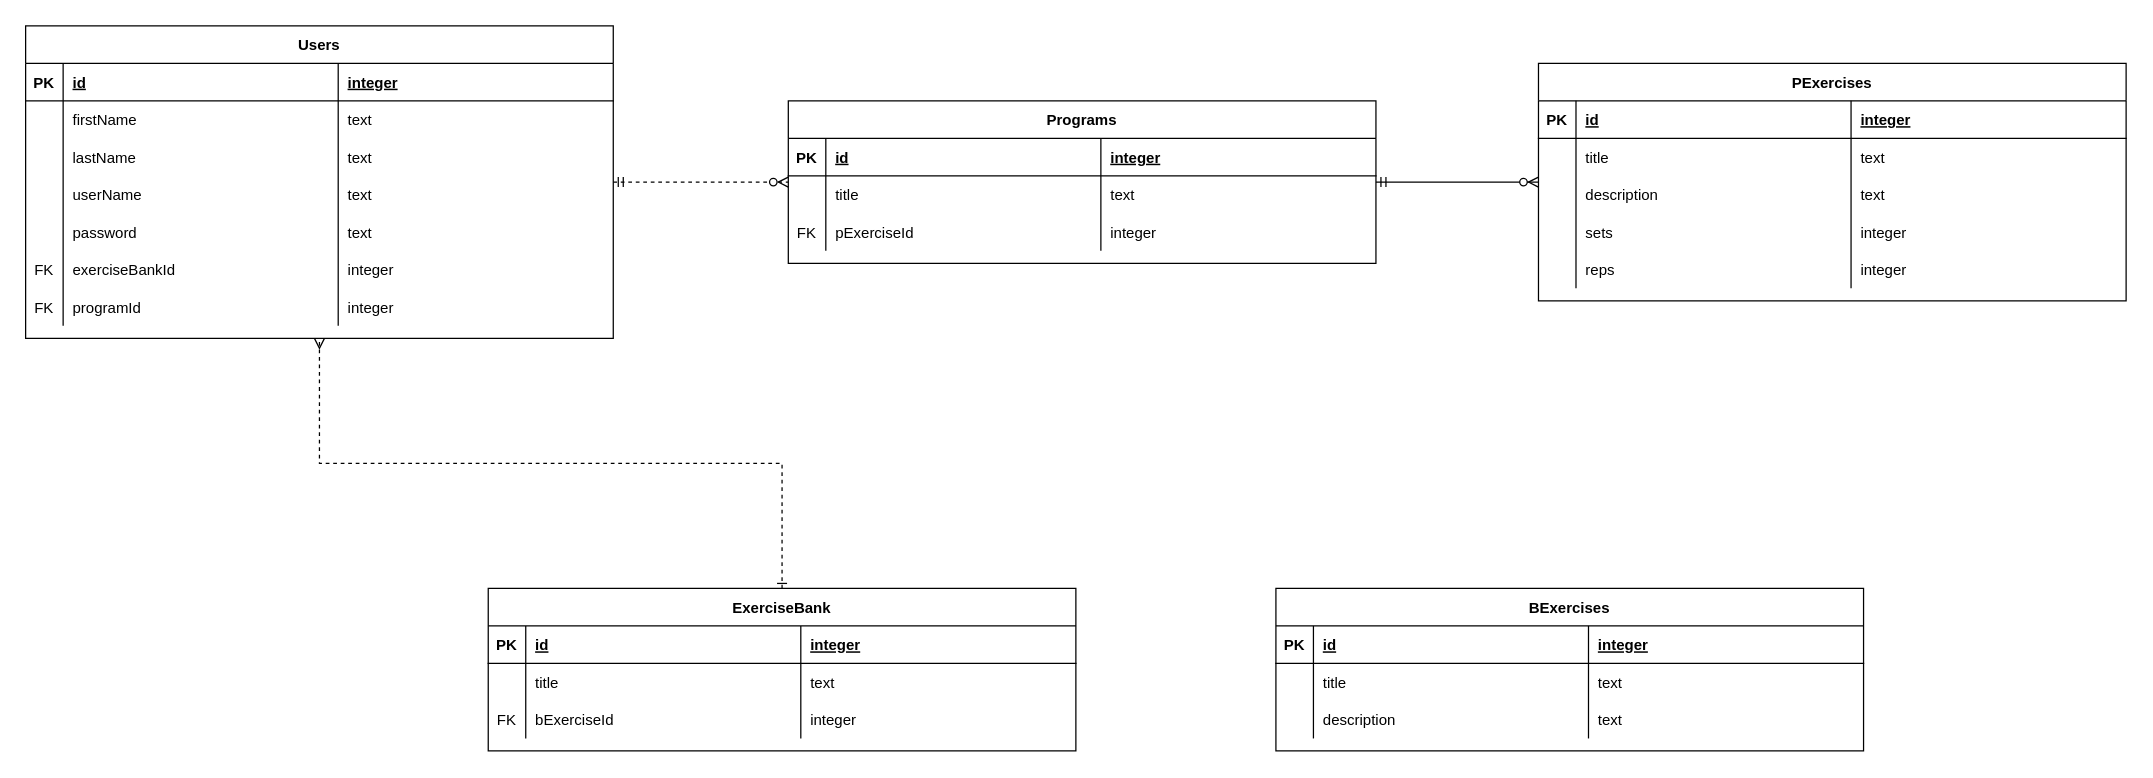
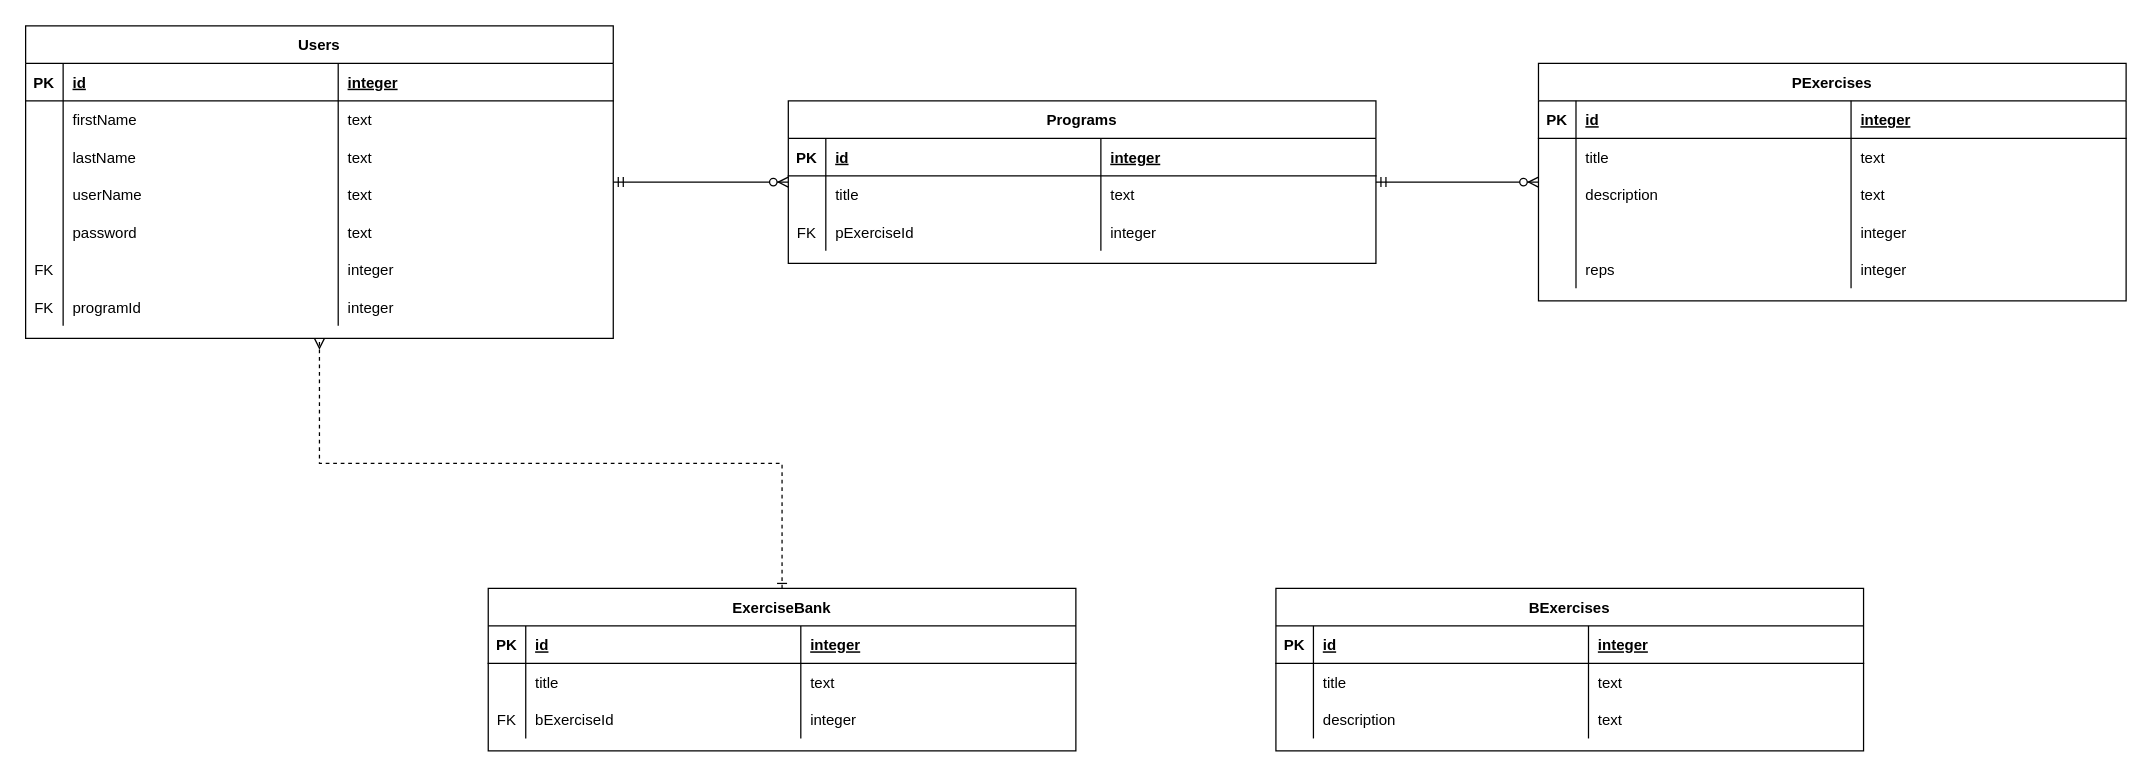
(693, 182) -> (693, 182)
(1713, 232) -> none
(201, 269) -> none
